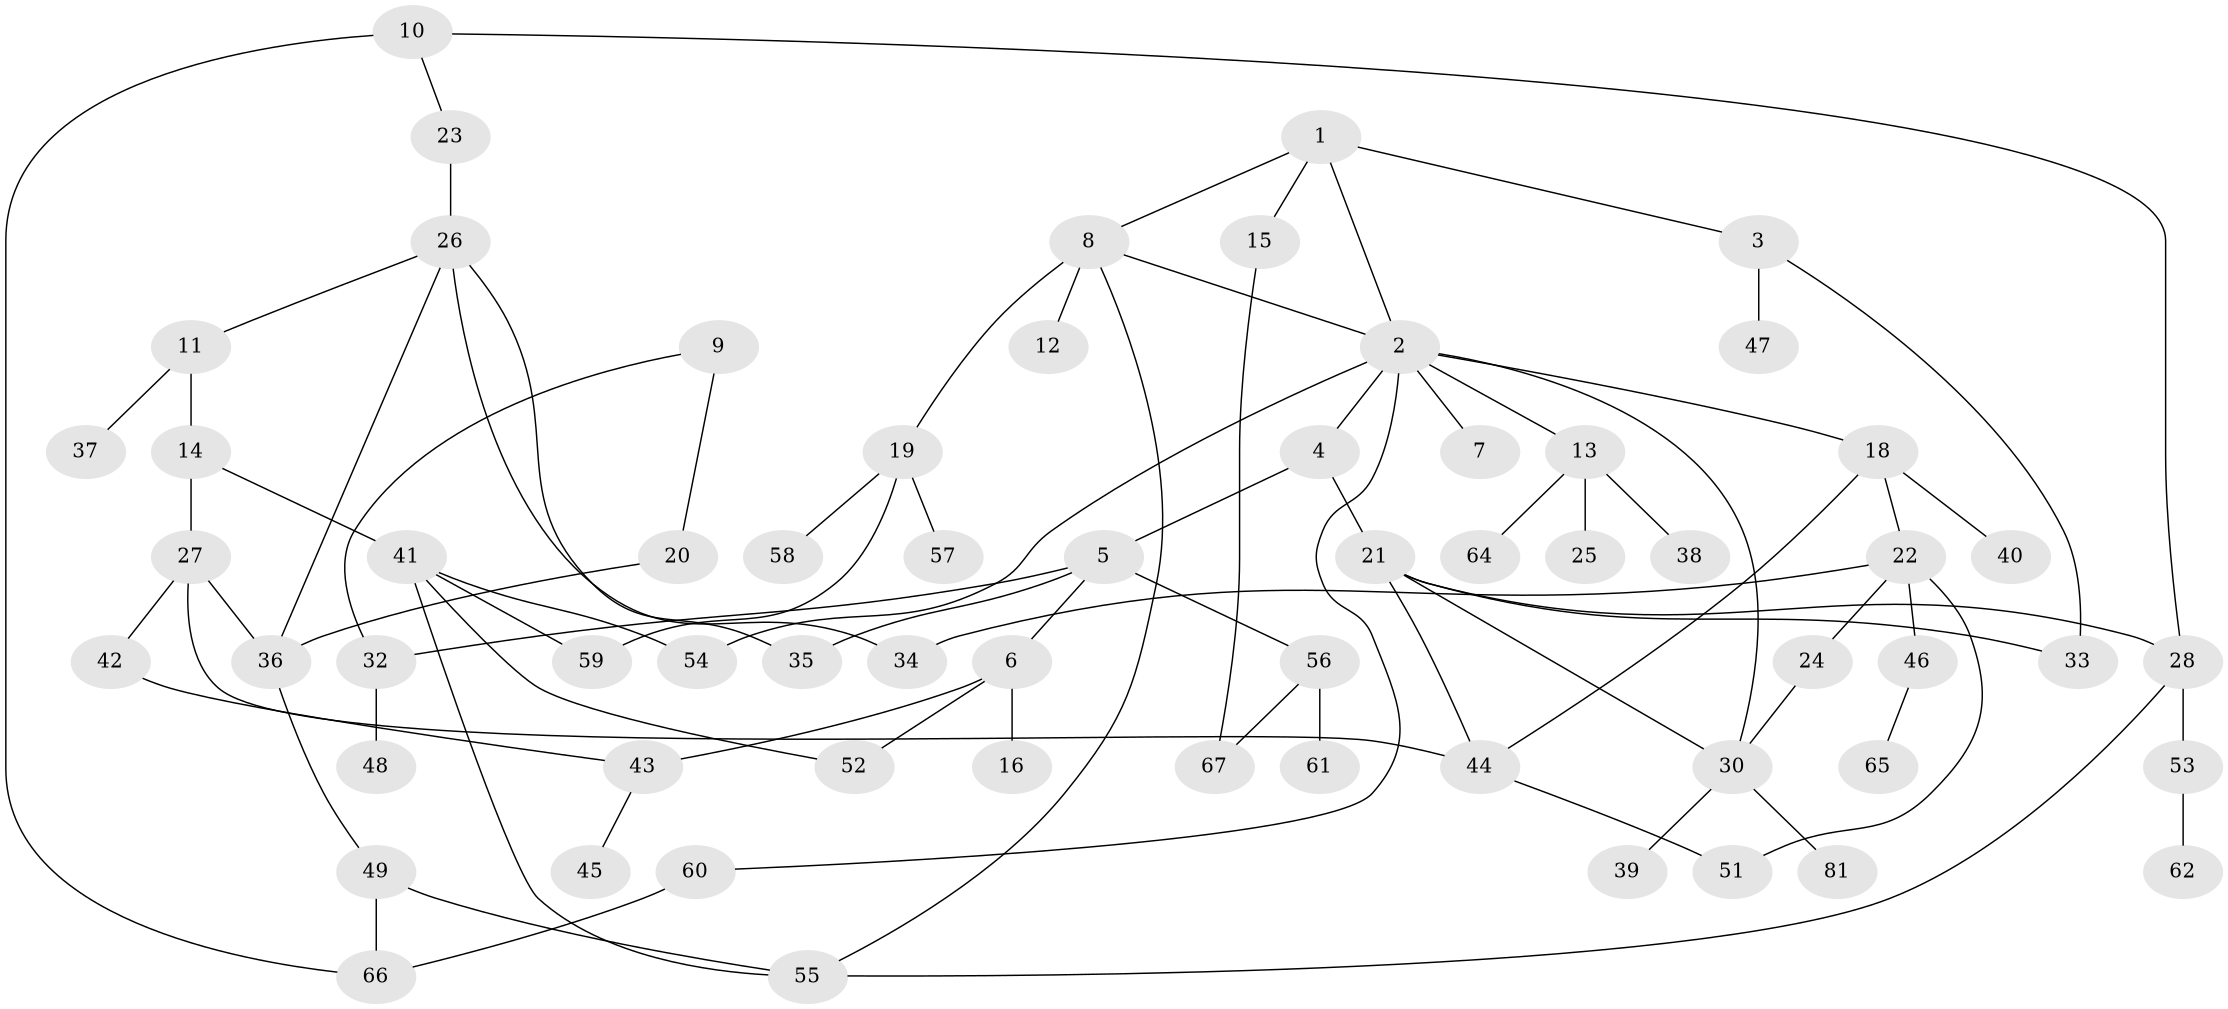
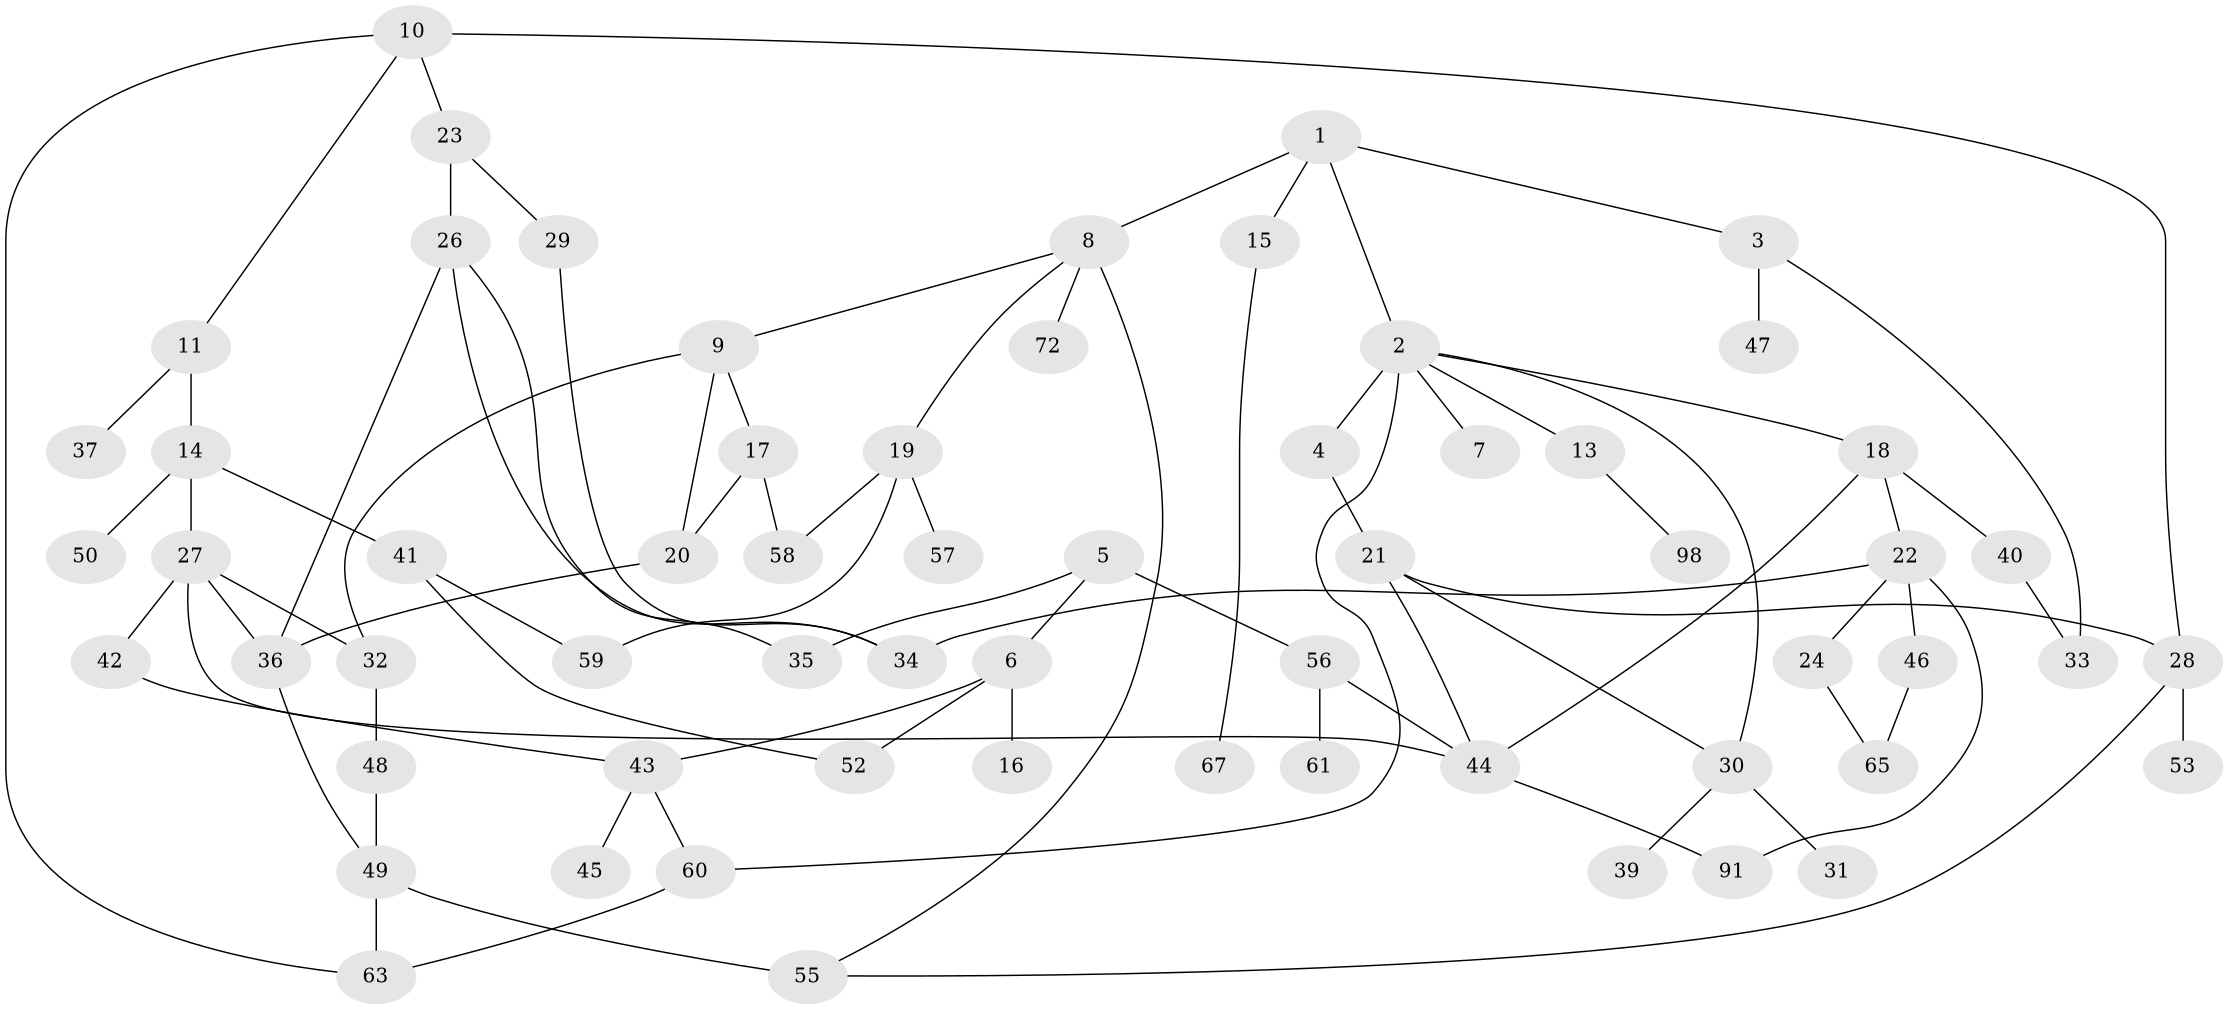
none -> (559, 242)
(320, 293) -> (302, 190)
(1239, 293) -> (904, 295)
(1049, 347) -> (1049, 347)
none -> (758, 452)
(1212, 505) -> none
none -> (86, 557)
(1480, 557) -> none
(1585, 557) -> none
(1690, 557) -> (1690, 557)
(824, 607) -> (283, 609)
(1771, 619) -> (2044, 608)
(697, 662) -> none
(1267, 714) -> (1411, 721)
(1773, 715) -> (1846, 715)
none -> (376, 820)
none -> (669, 820)
(516, 858) -> none
(1732, 872) -> (1732, 872)
(1838, 872) -> (1838, 872)
(2183, 872) -> none
(376, 977) -> (376, 977)
